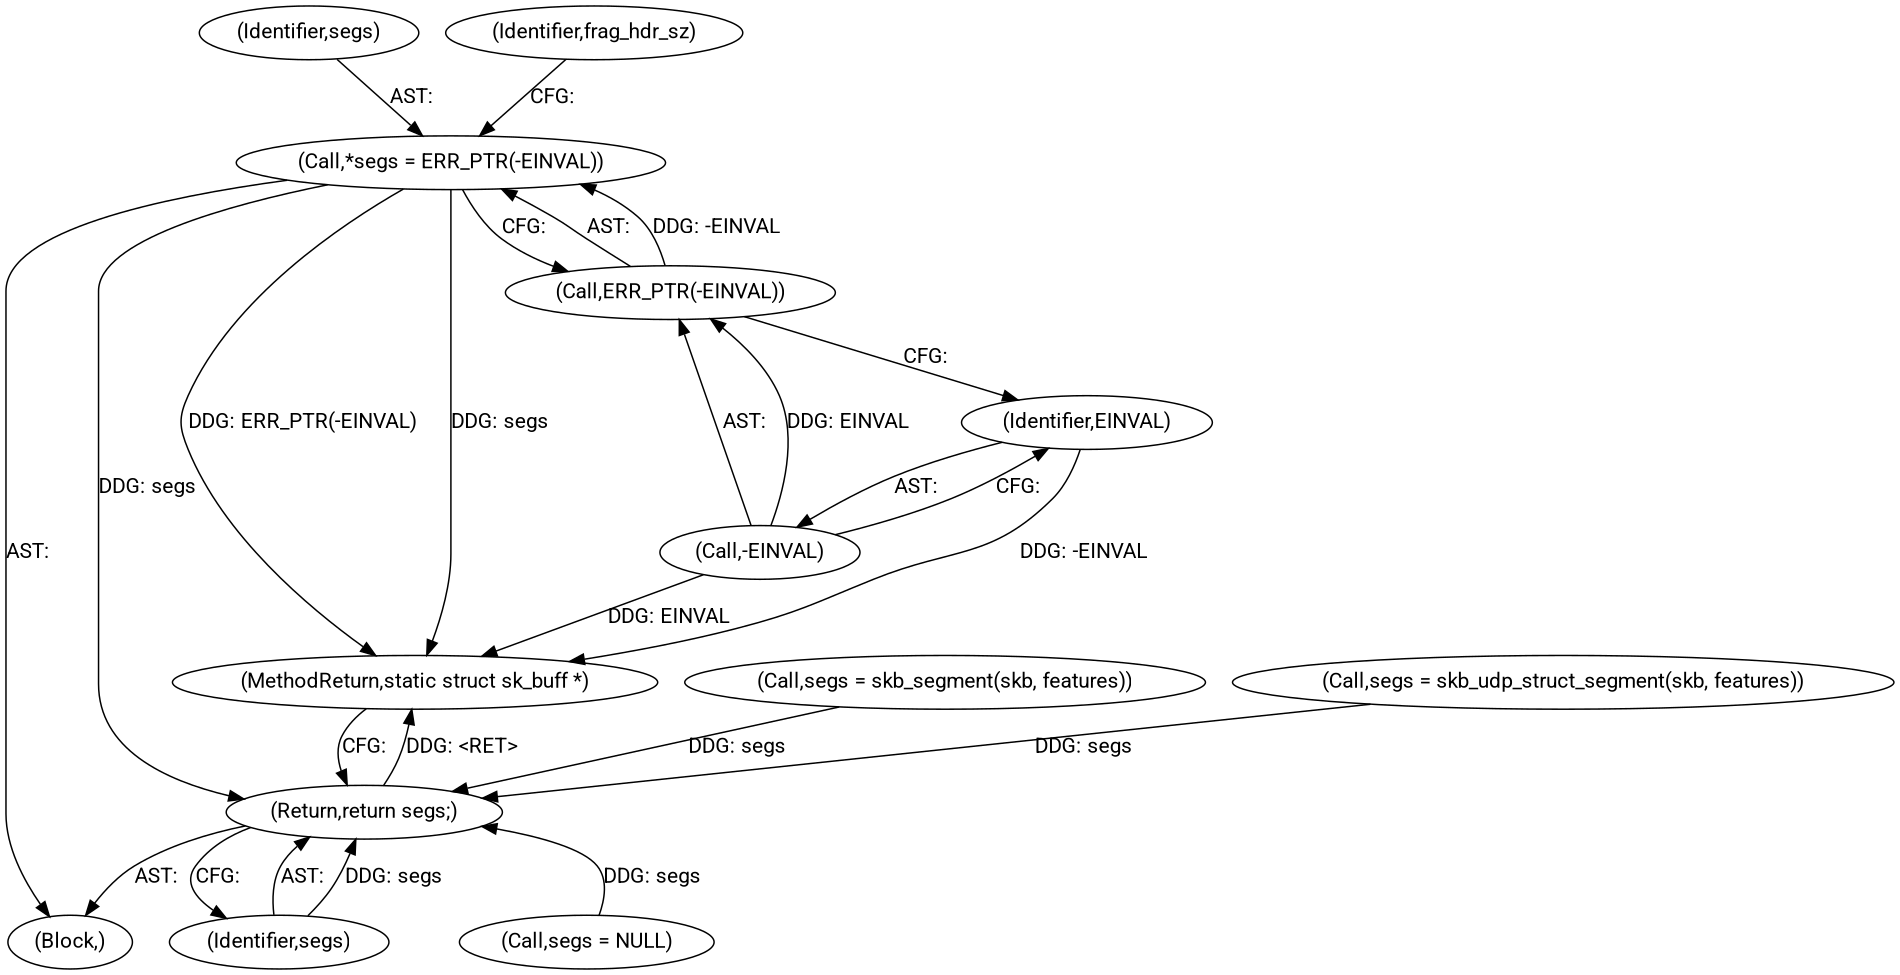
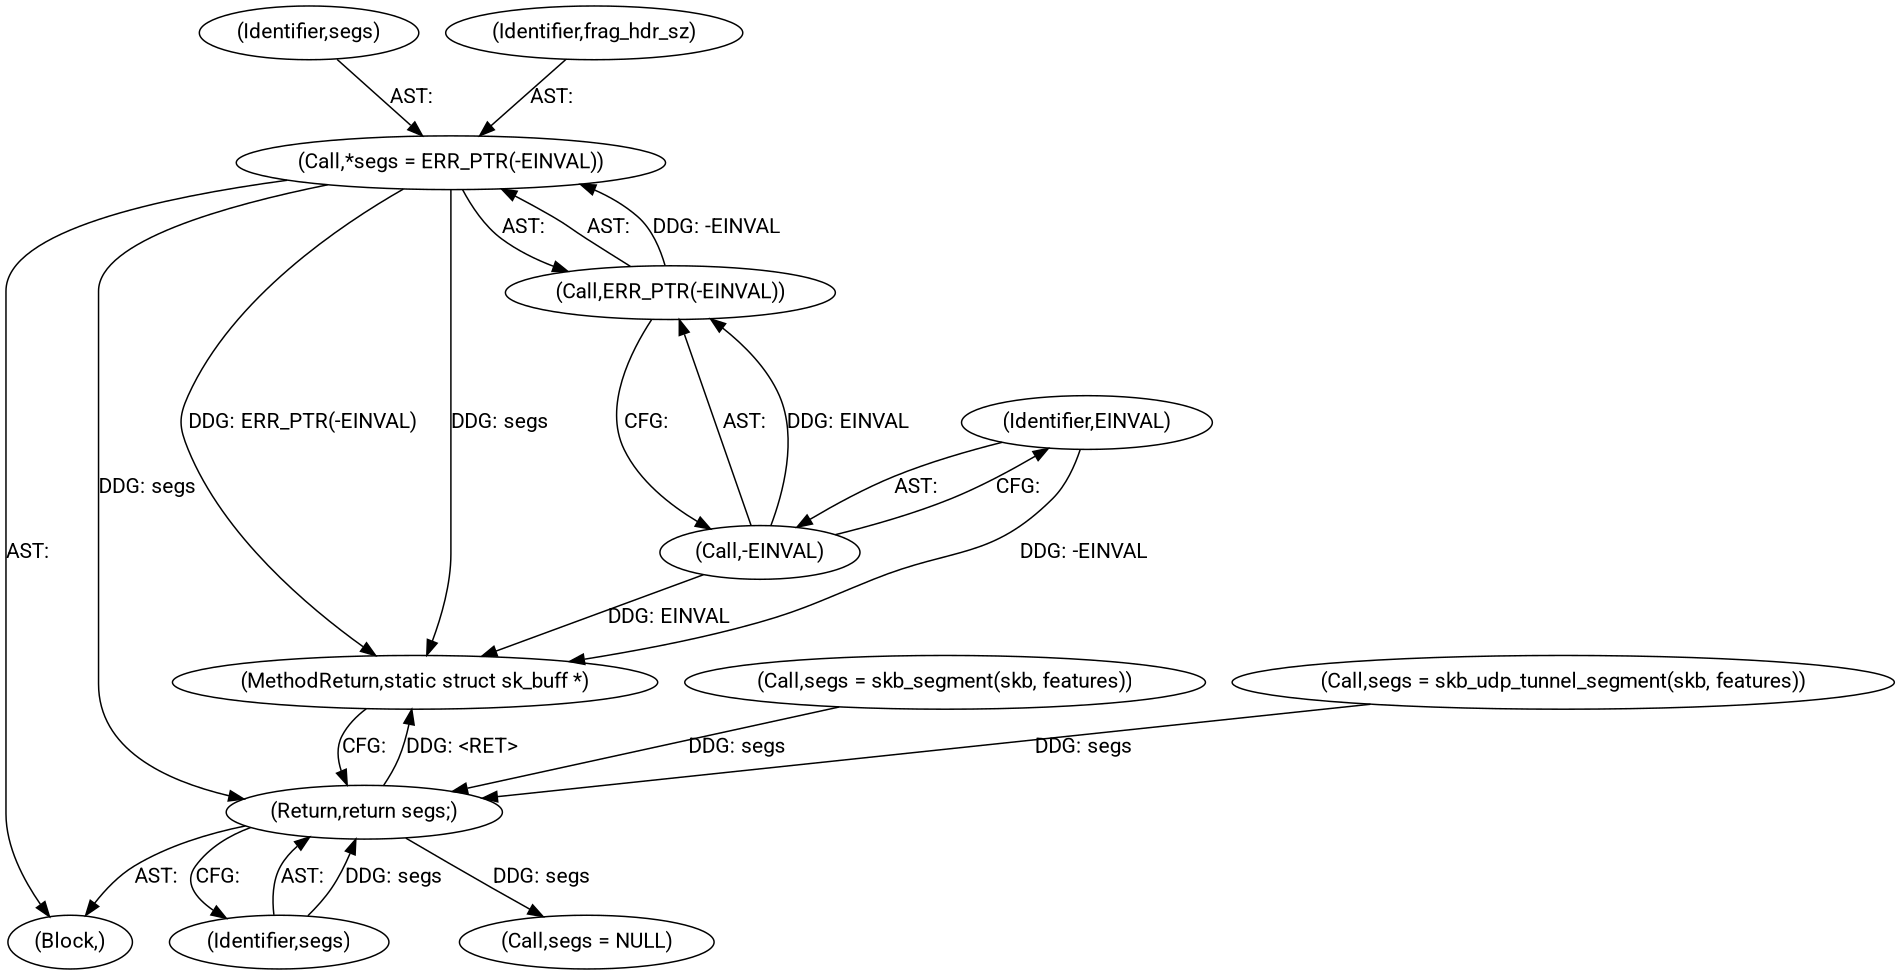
(555, 98) -> (555, 98)
(527, 228) -> (527, 228)
(874, 356) -> (619, 433)
(1563, 682) -> (1563, 682)
(574, 850) -> (468, 874)
